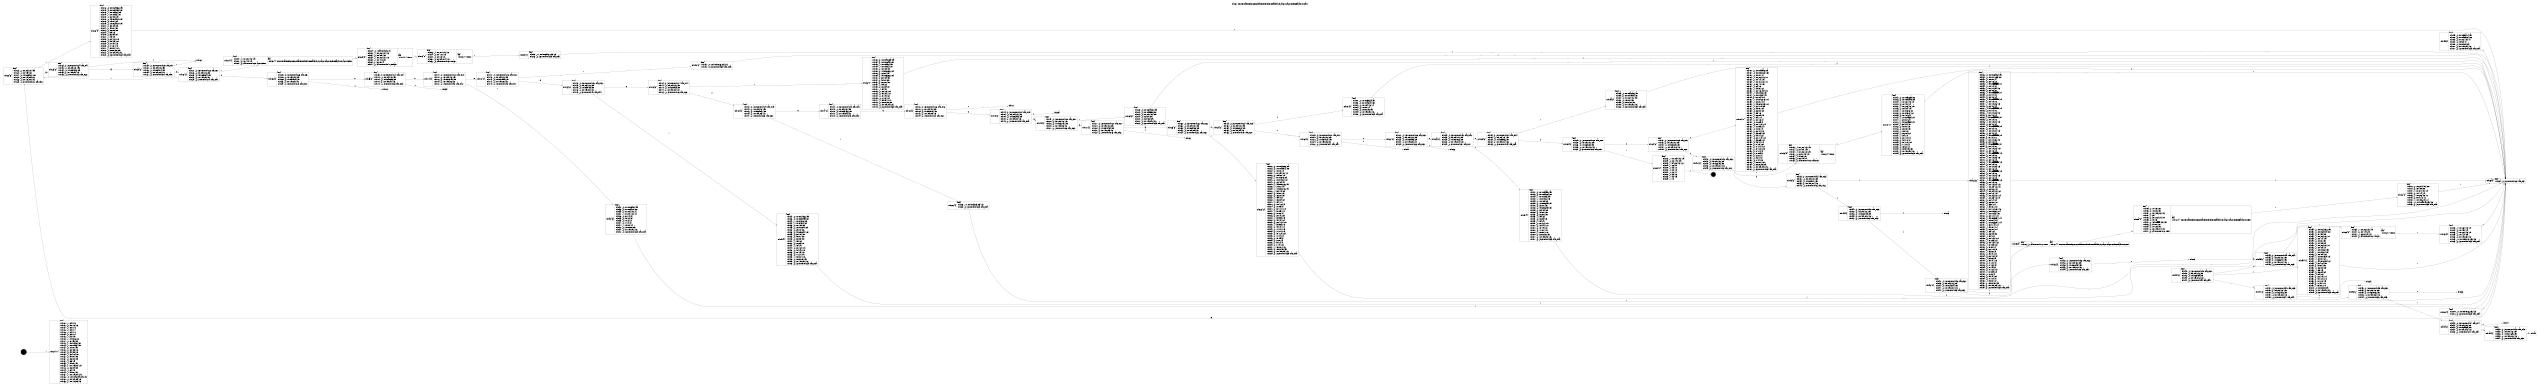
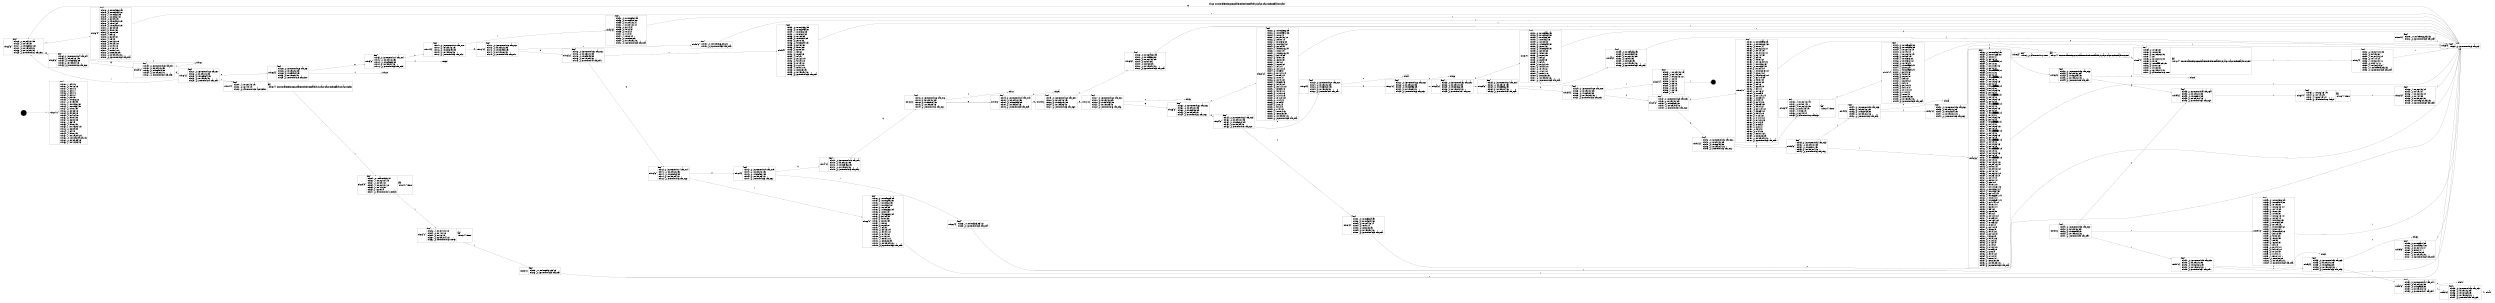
(2225, 260) -> (2131, 86)
